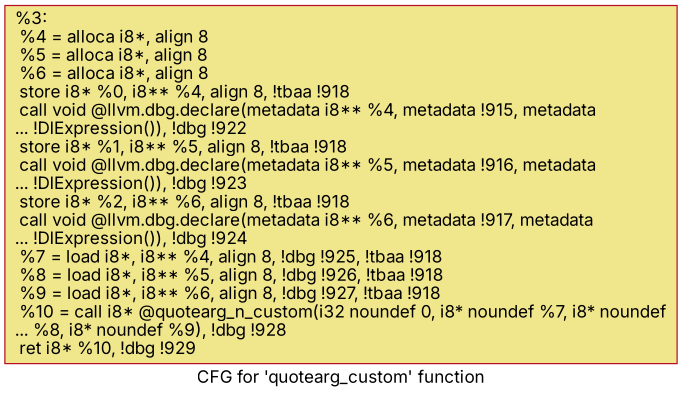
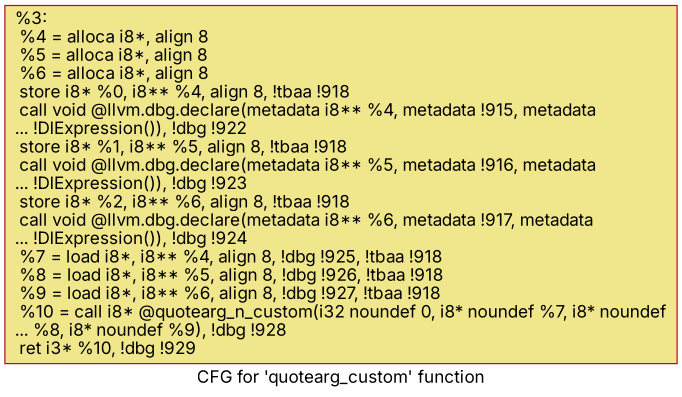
(106, 349) -> (106, 349)
